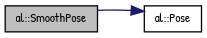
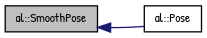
(114, 10) -> (127, 27)
